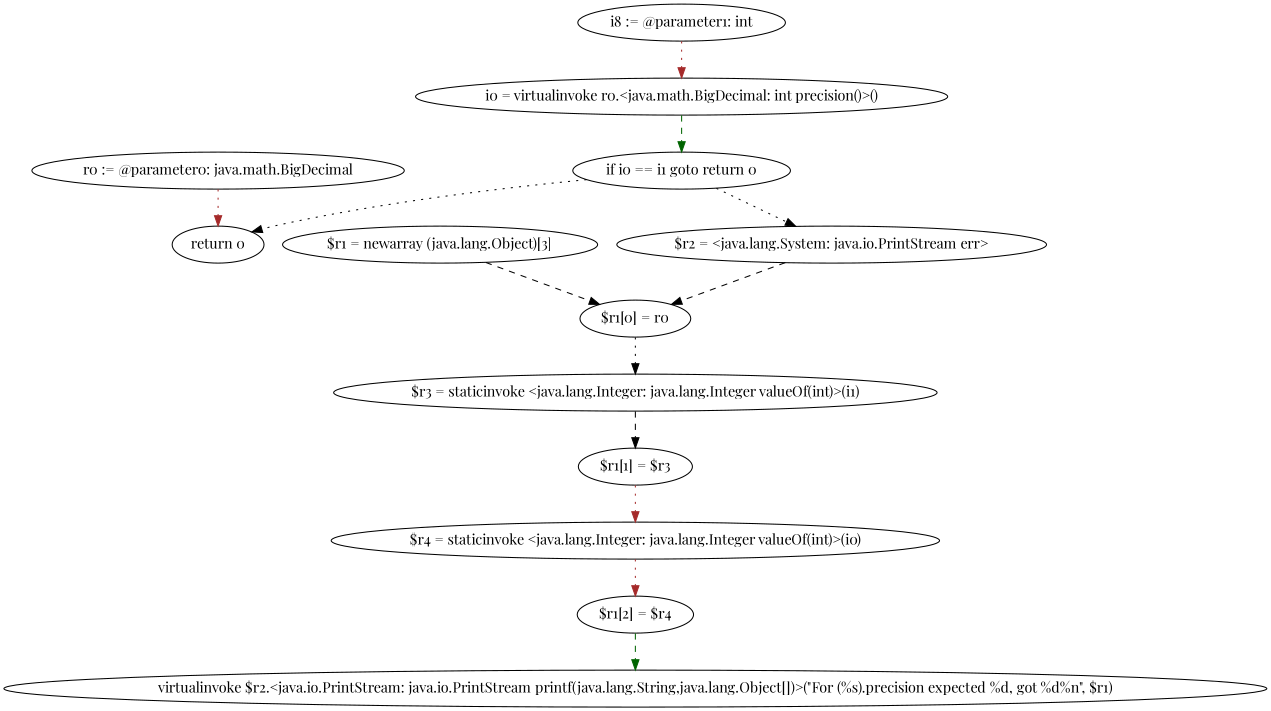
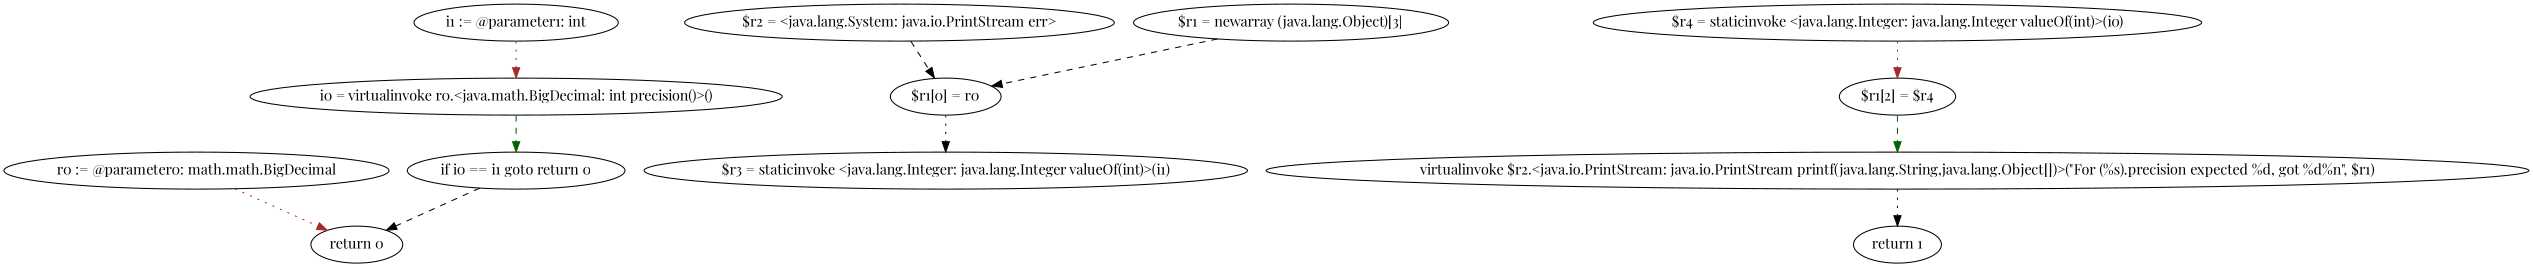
(682, 23) -> (516, 23)
(218, 171) -> (196, 171)
(423, 199) -> (438, 207)
(751, 205) -> none
none -> (1897, 245)
(635, 467) -> none
